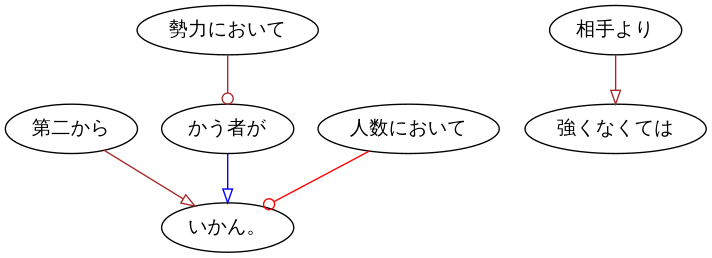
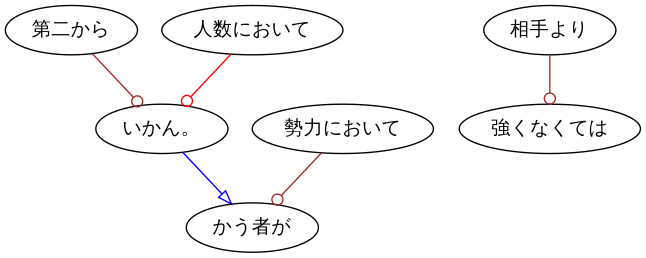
(616, 73) -> (550, 74)
(228, 171) -> (202, 173)
(144, 175) -> (113, 76)
